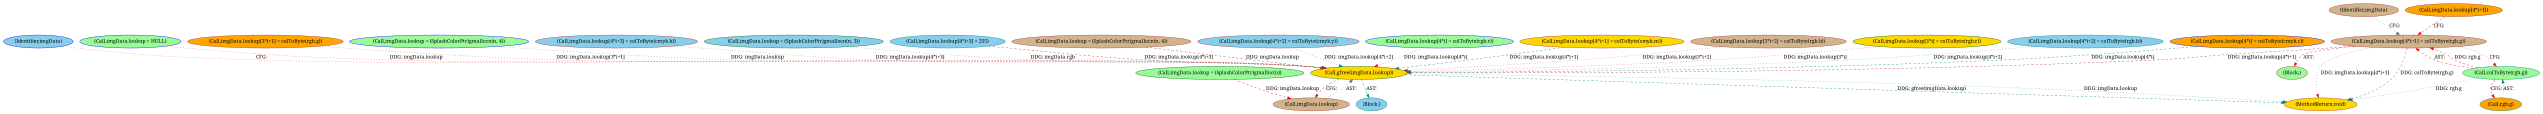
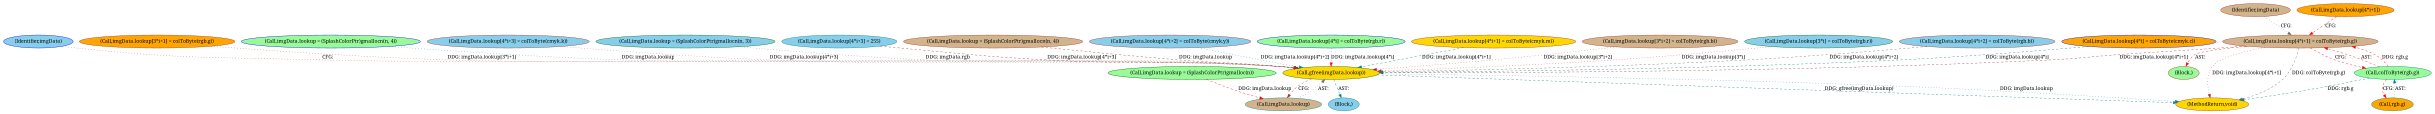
(130, 42) -> none
(1927, 42) -> (1819, 42)
(2085, 42) -> (1977, 42)
(2478, 53) -> (2335, 60)
(1723, 65) -> (1655, 64)
(2415, 90) -> (2307, 90)
(1311, 104) -> (1283, 104)
